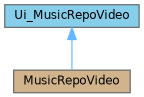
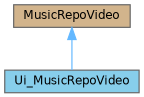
(72, 55) -> (72, 55)
